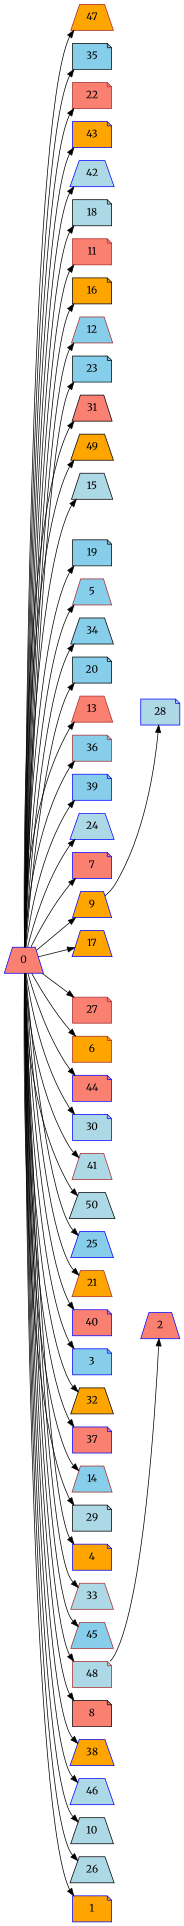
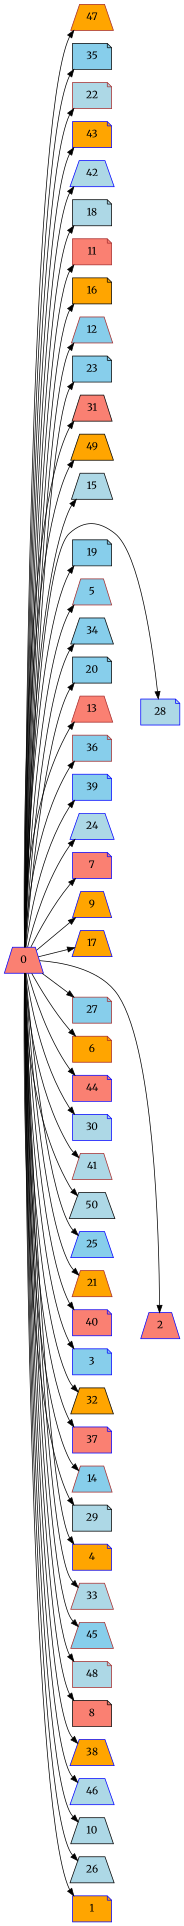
(92, 96) -> (92, 96)
(142, 818) -> (67, 539)
(92, 1010) -> (92, 1010)
(146, 1506) -> (147, 1104)
